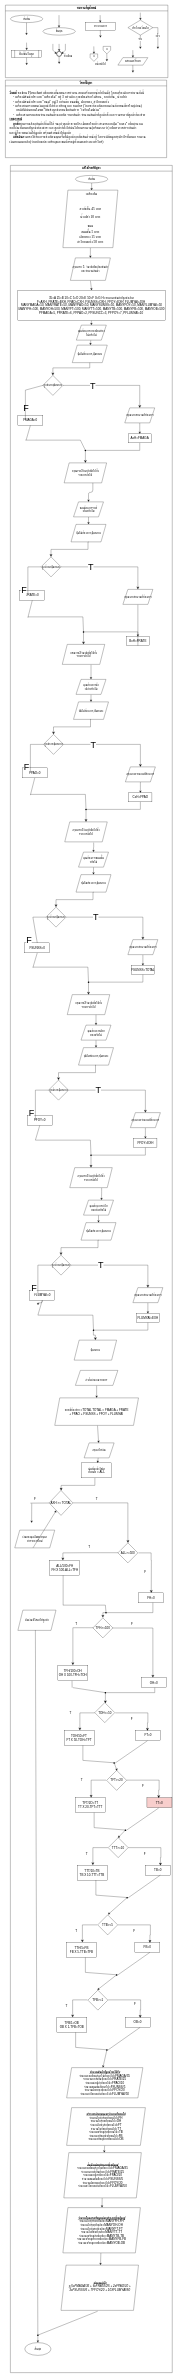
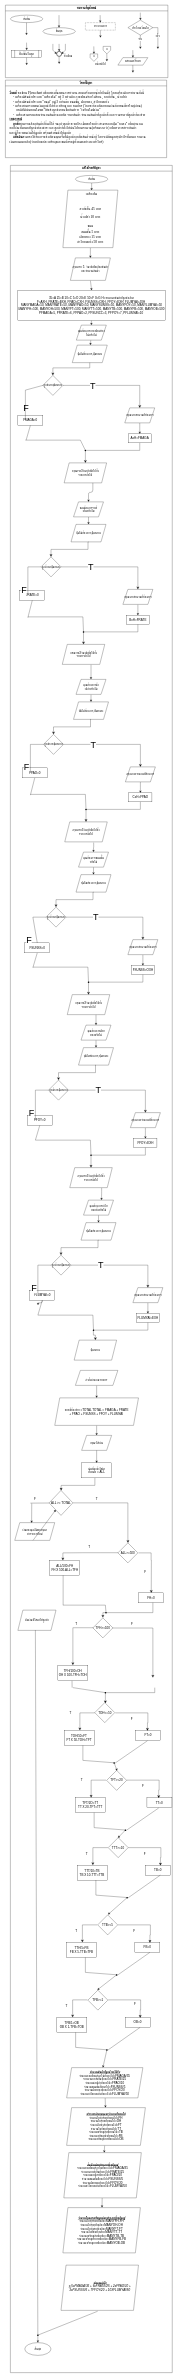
(100, 26) -> (100, 26)
(138, 641) -> (138, 620)
(143, 970) -> (143, 970)
(99, 1450) -> (96, 1443)
(61, 1503) -> (61, 1503)
(35, 1539) -> (35, 1532)
(154, 1683) -> none
(159, 1803) -> (159, 1803)
none -> (105, 2105)
(100, 2262) -> none
